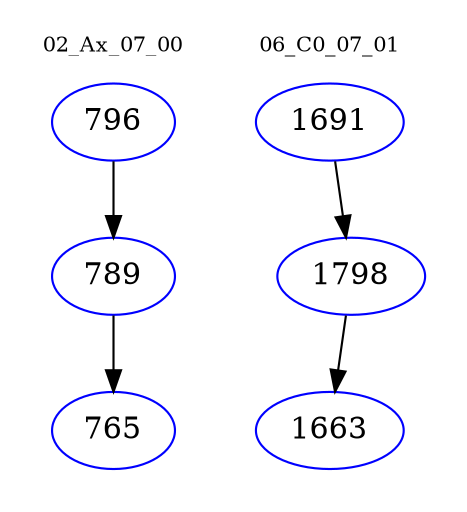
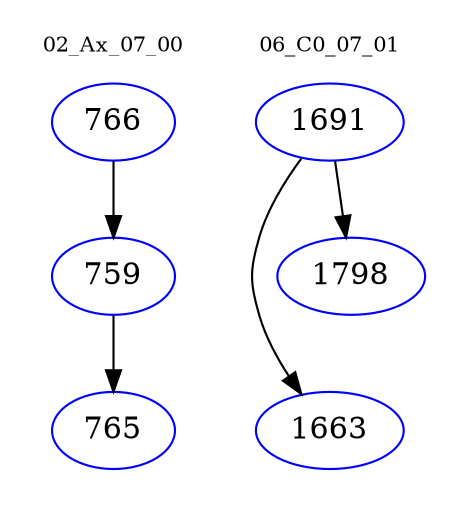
(114, 122) -> (114, 122)
(114, 276) -> (114, 276)
(342, 343) -> (253, 265)
